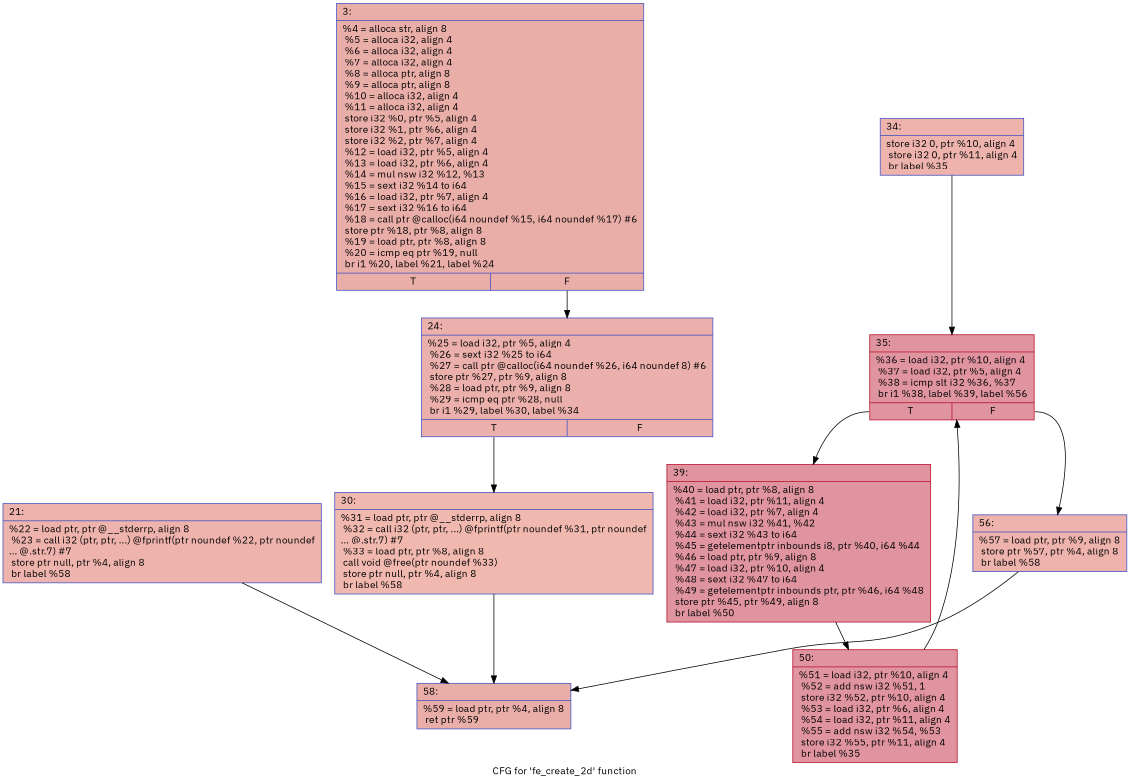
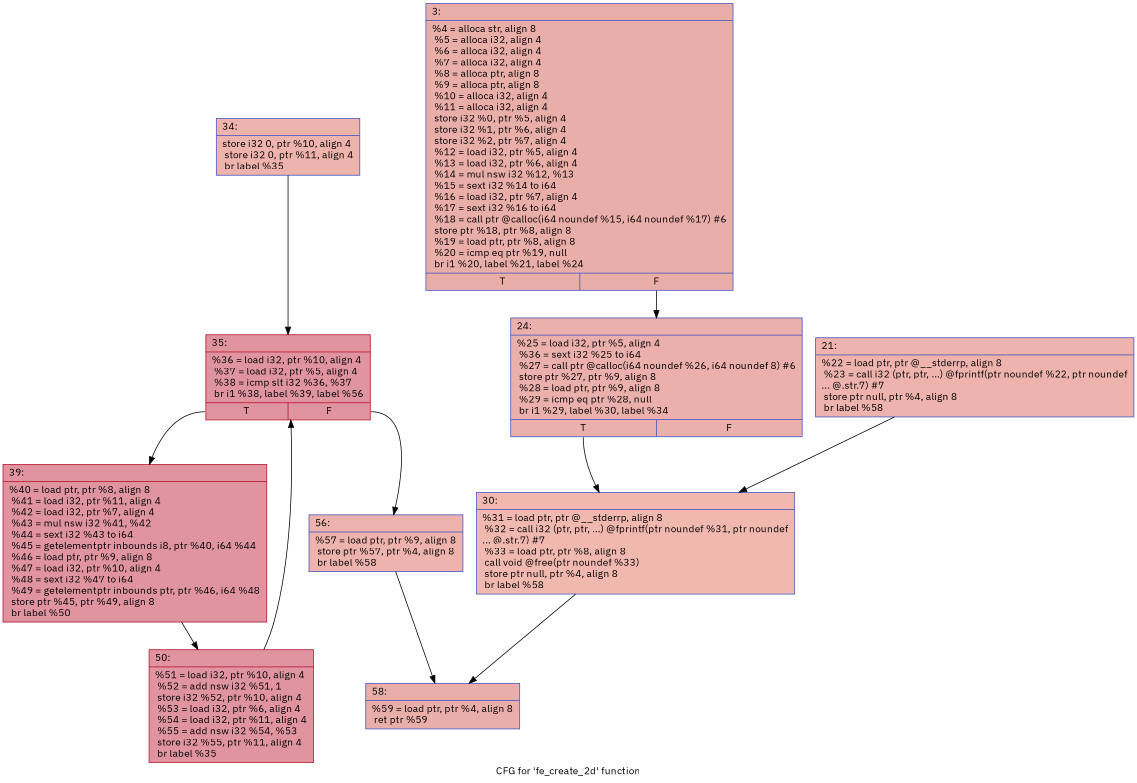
(490, 355) -> (579, 355)
(342, 631) -> (820, 453)
